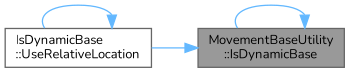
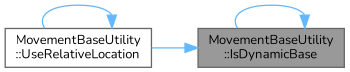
(78, 48) -> (78, 48)
